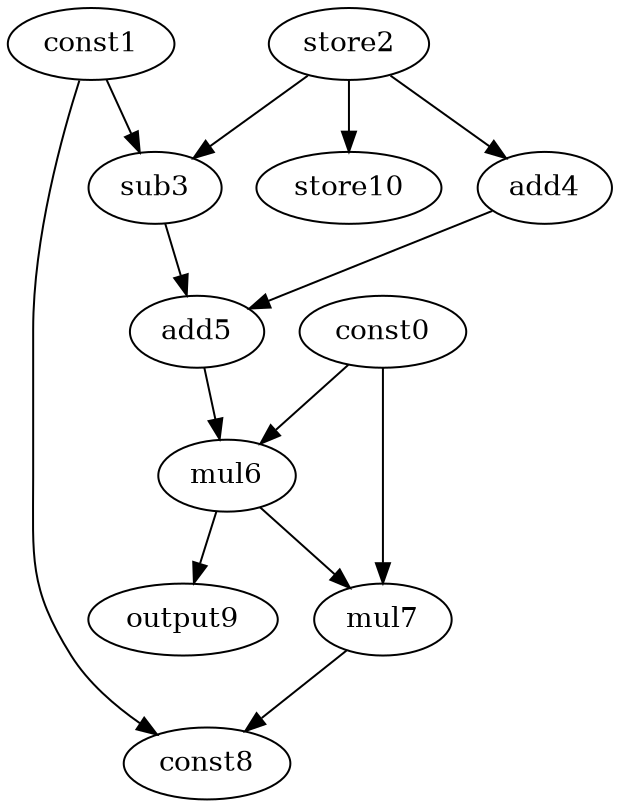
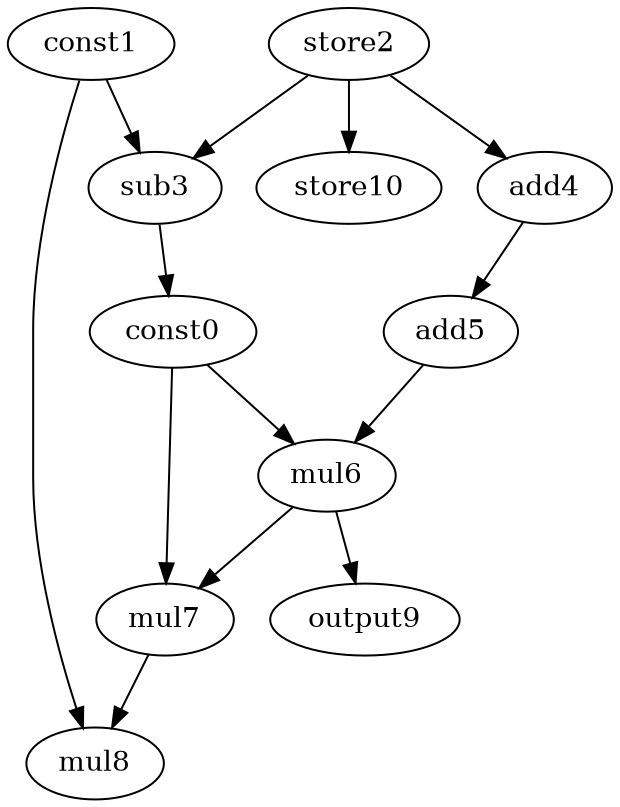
(173, 250) -> (163, 250)
(207, 763) -> (95, 763)
